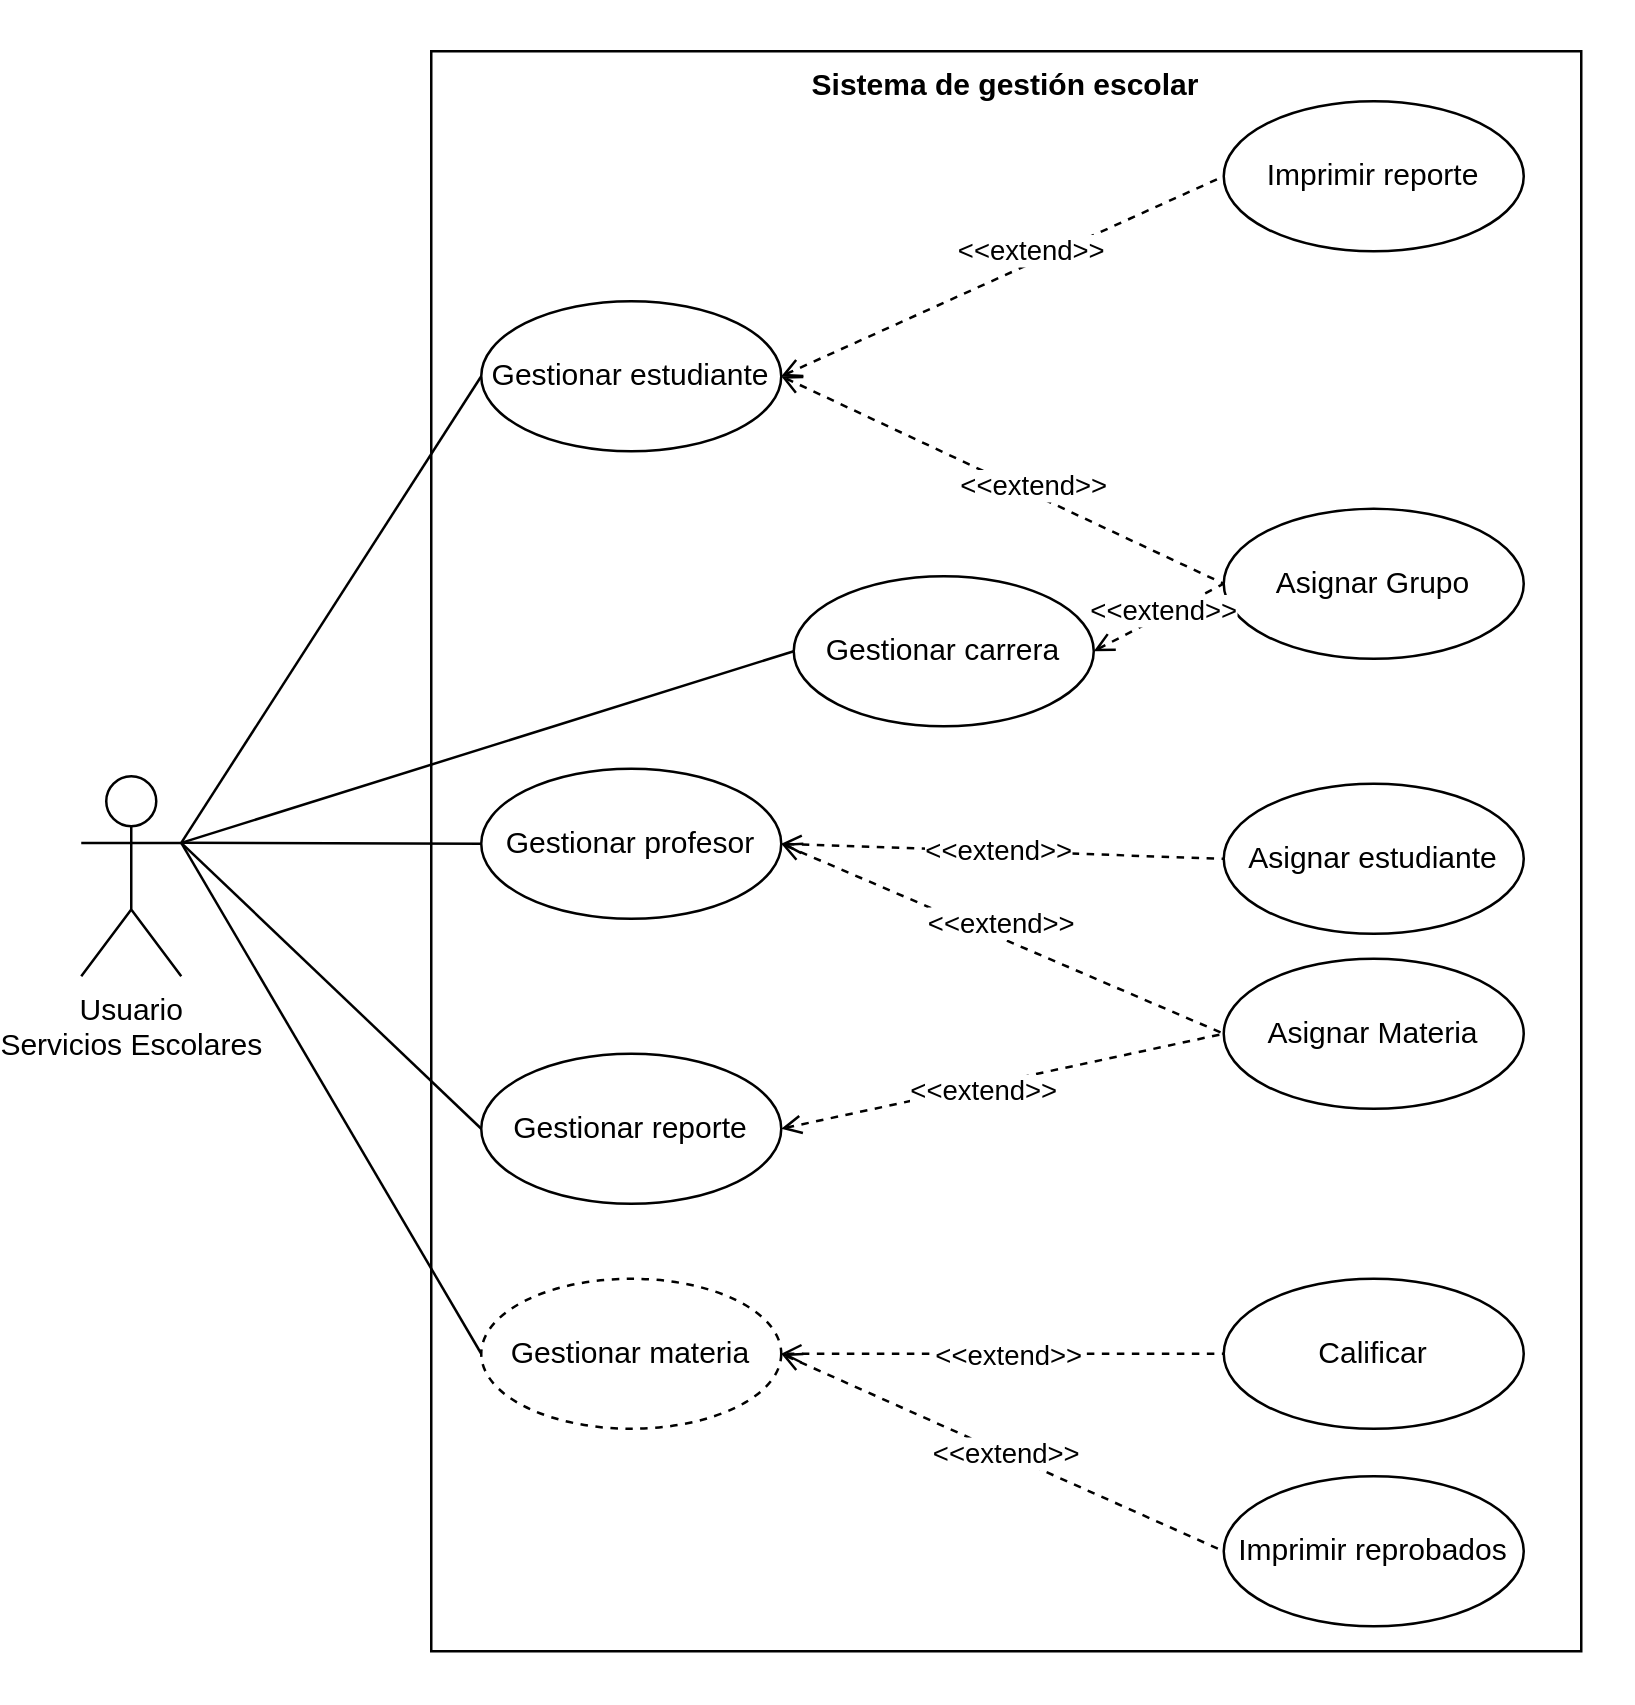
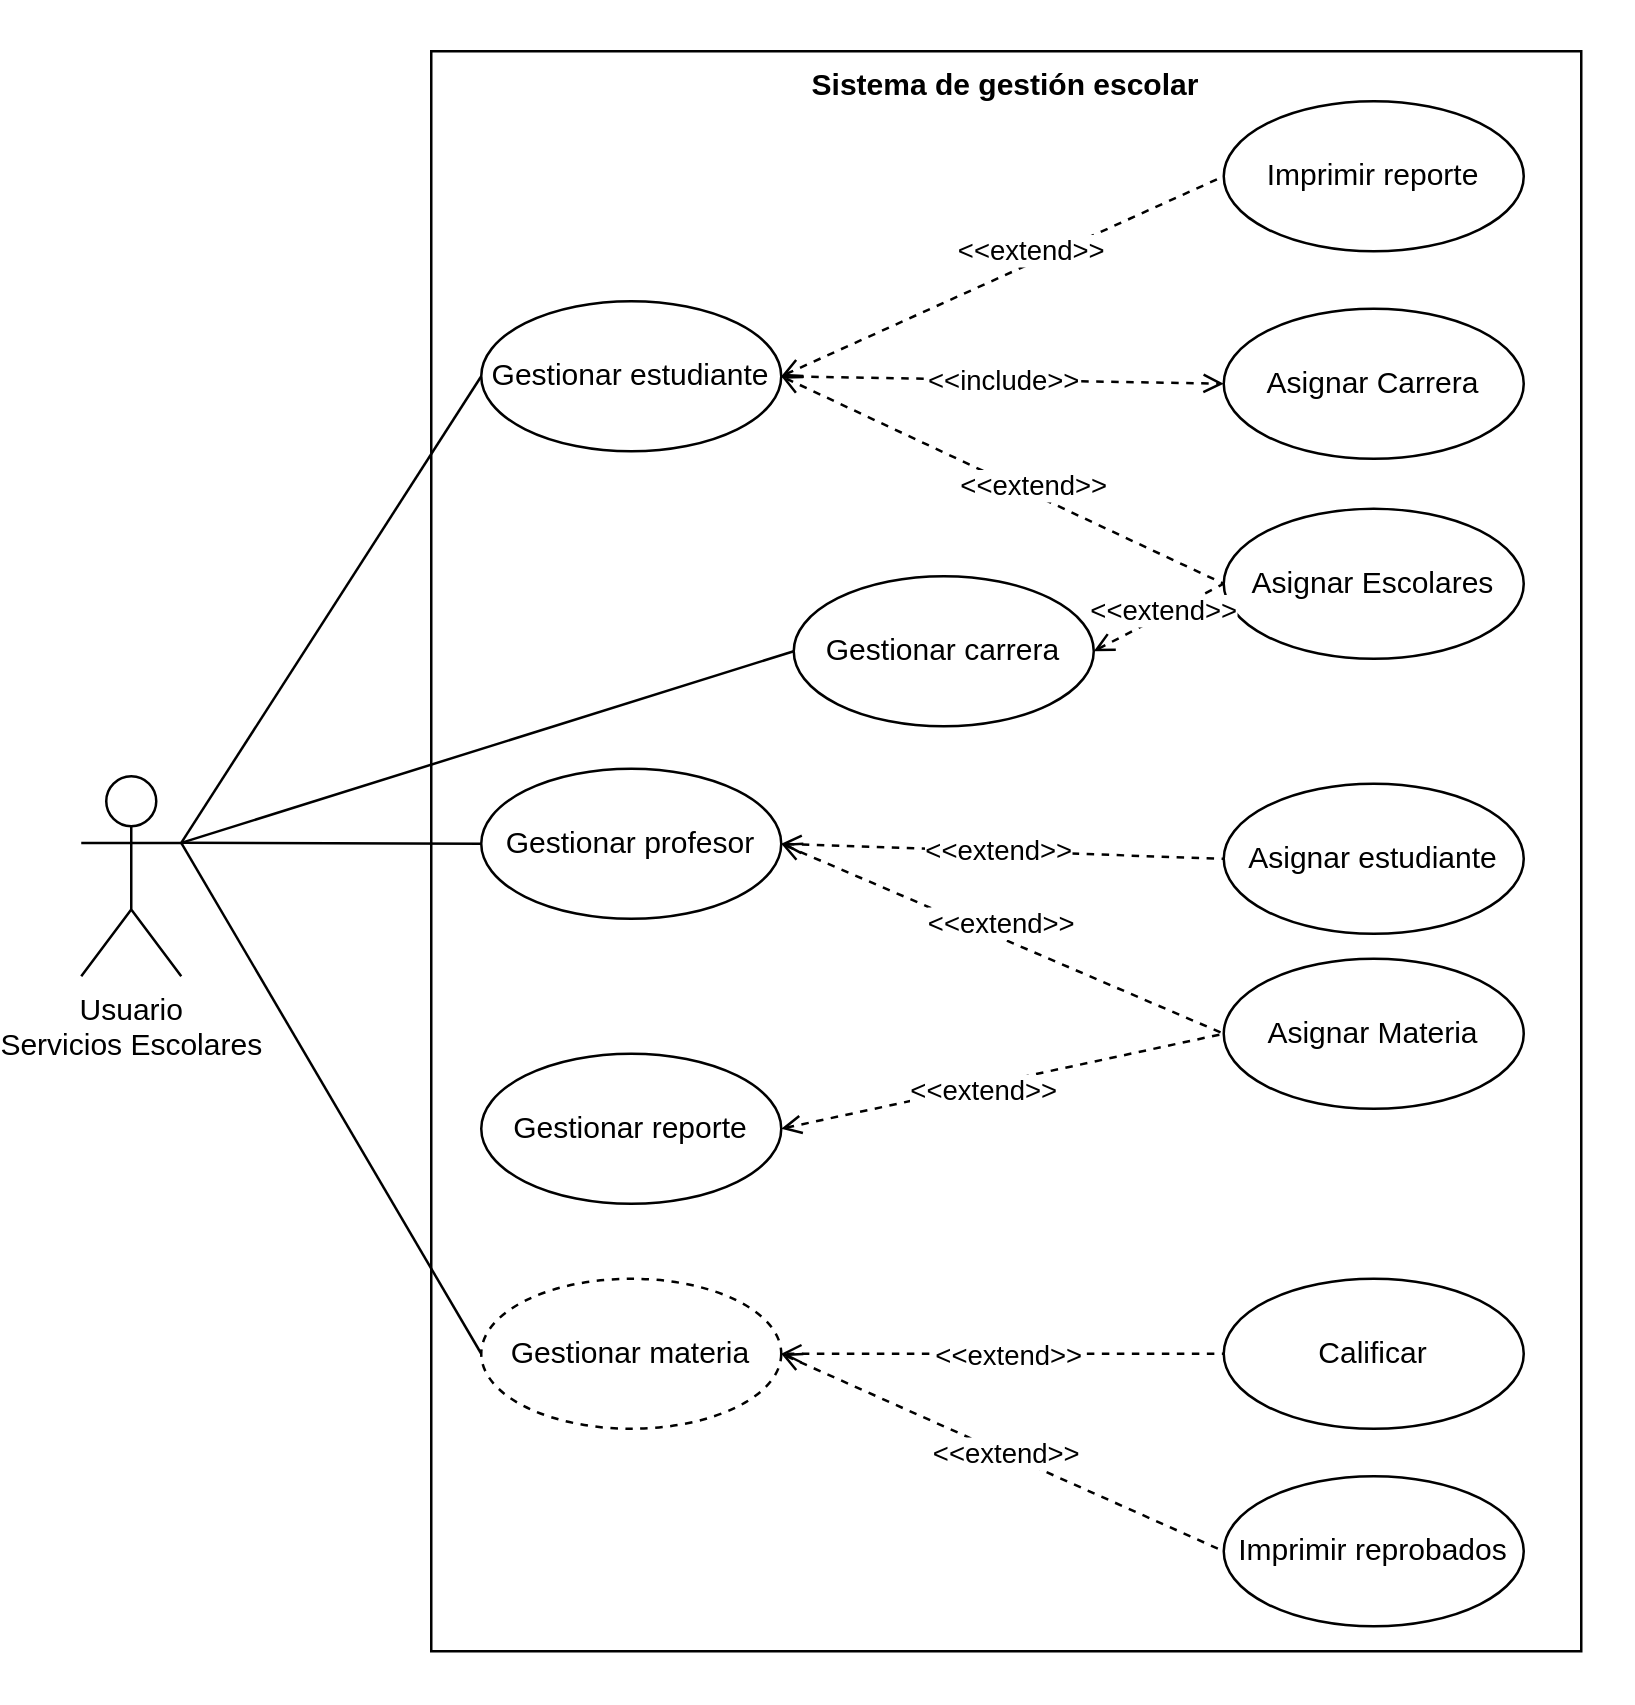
none -> (1014, 380)
none -> (1374, 384)
(1374, 584) -> (1374, 584)
(337, 991) -> none
